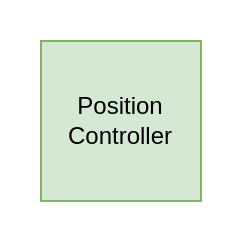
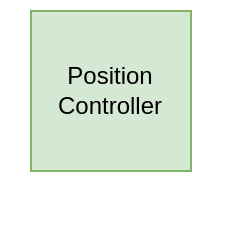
(121, 121) -> (111, 91)
